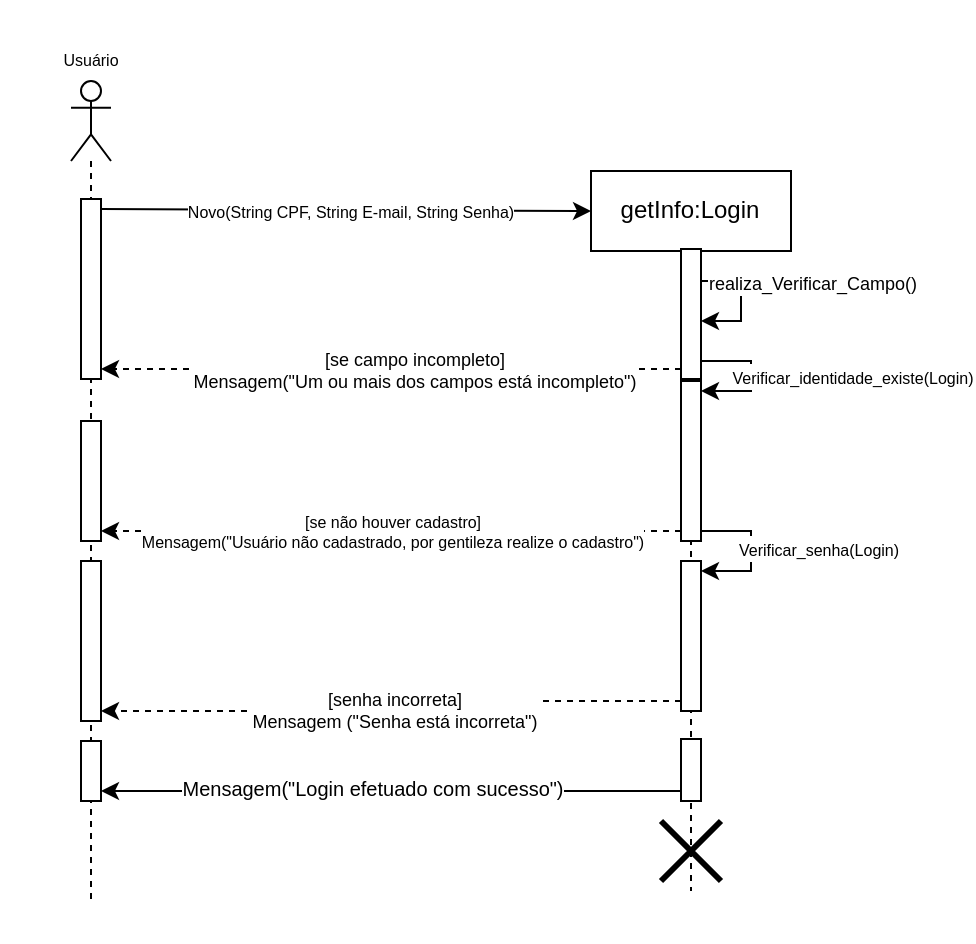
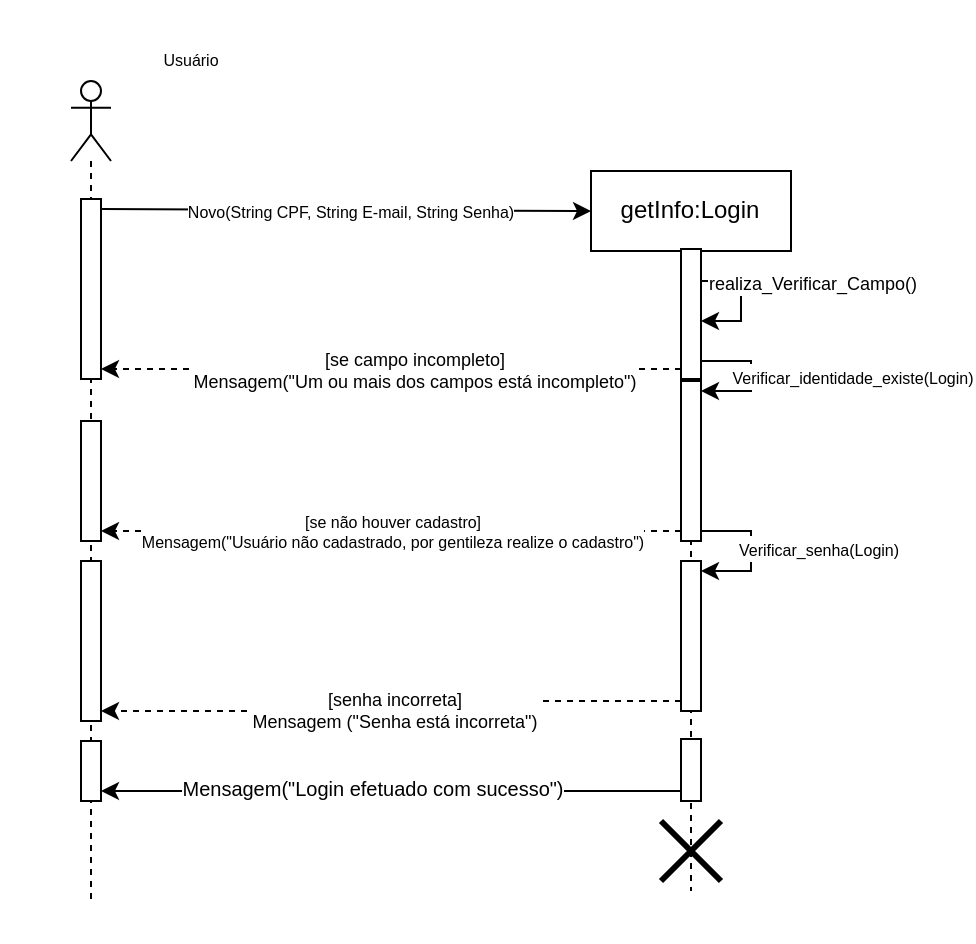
(91, 61) -> (191, 61)
